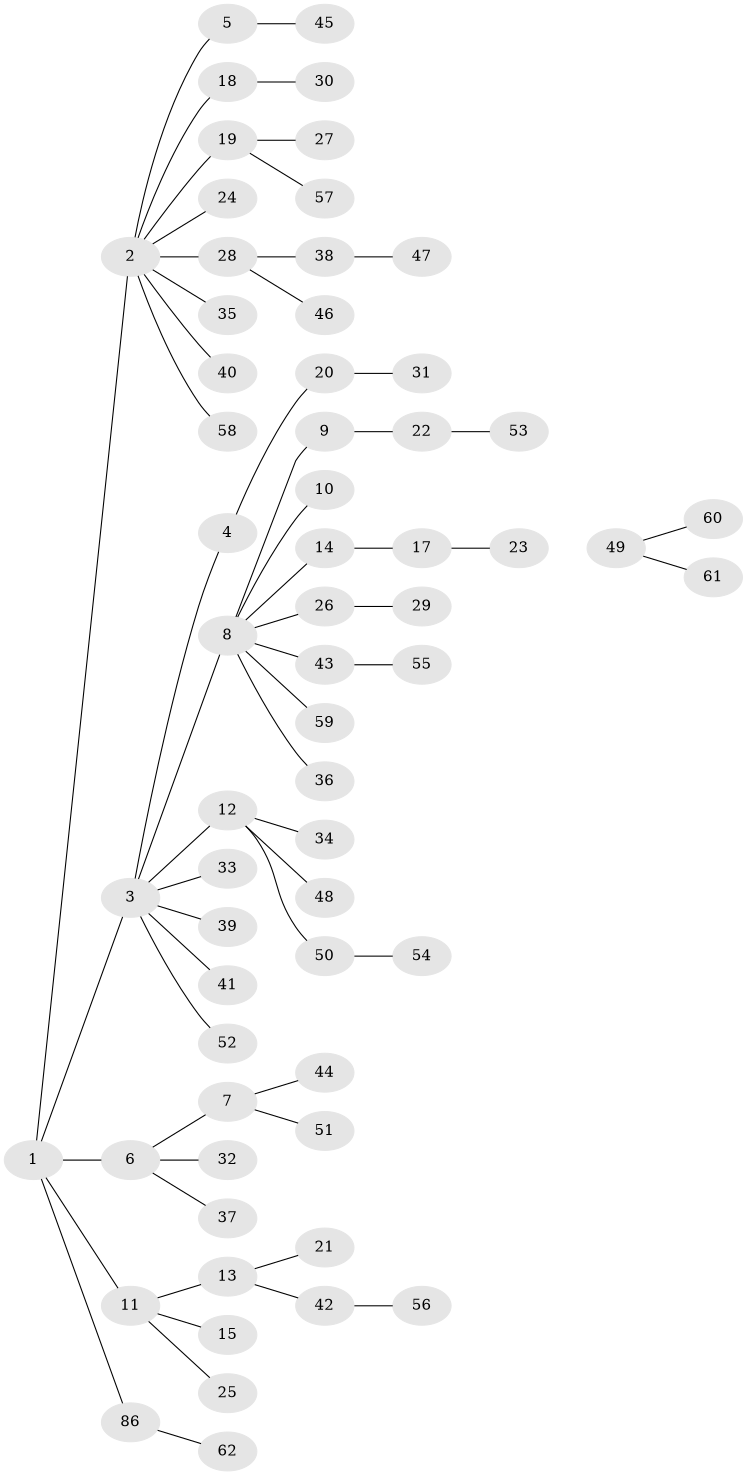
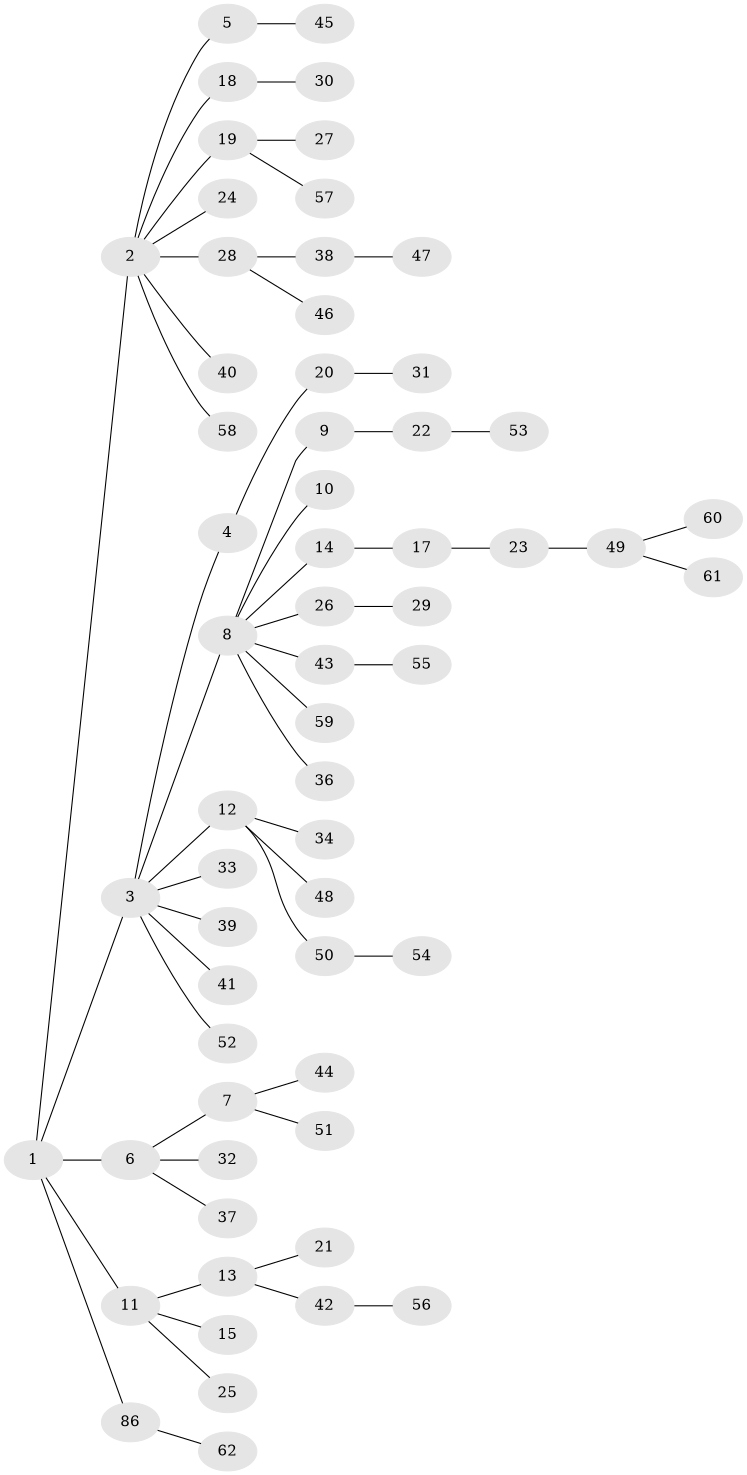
(228, 315) -> none
none -> (568, 548)
